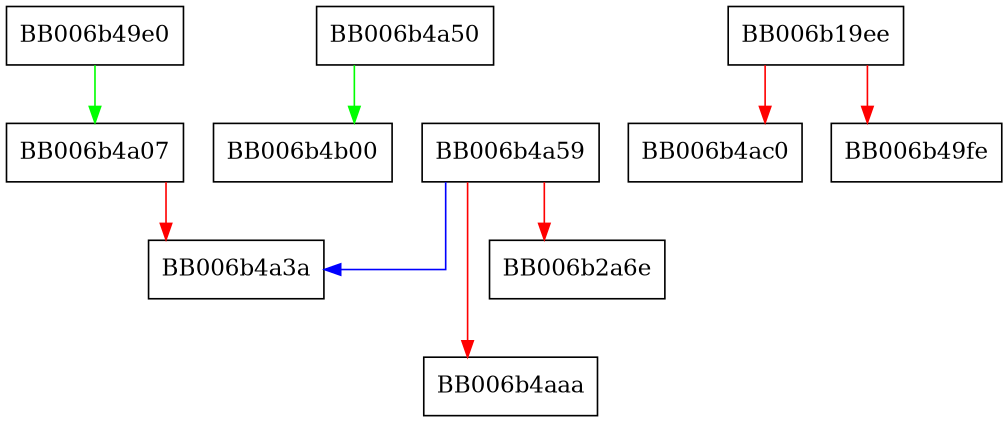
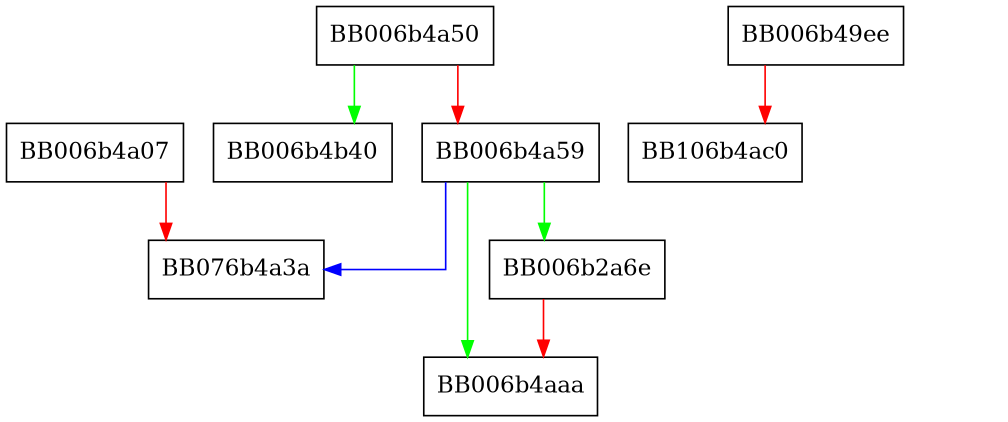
(95, 36) -> none
(816, 36) -> (816, 36)
none -> (458, 86)
(303, 153) -> (303, 153)
(715, 153) -> (715, 153)
(917, 153) -> none
(544, 203) -> (544, 203)
(468, 262) -> (468, 262)
(236, 270) -> (236, 270)
none -> (544, 320)
